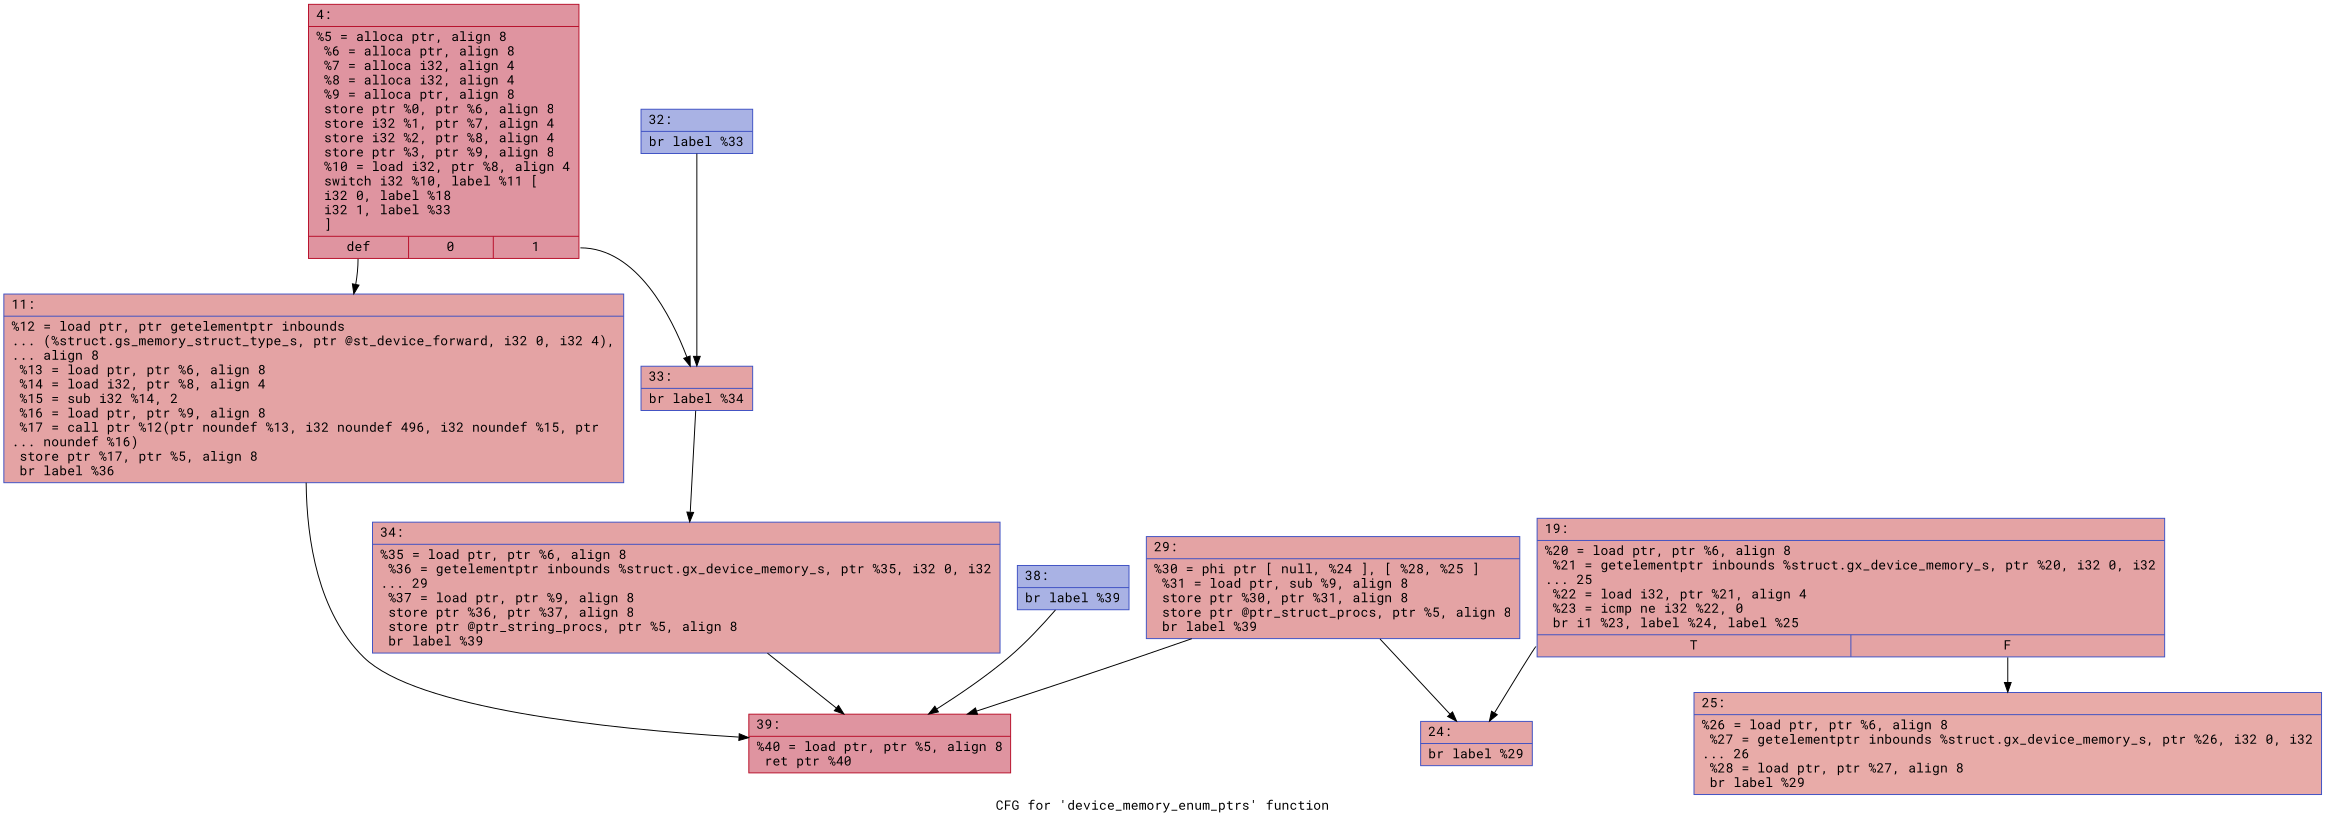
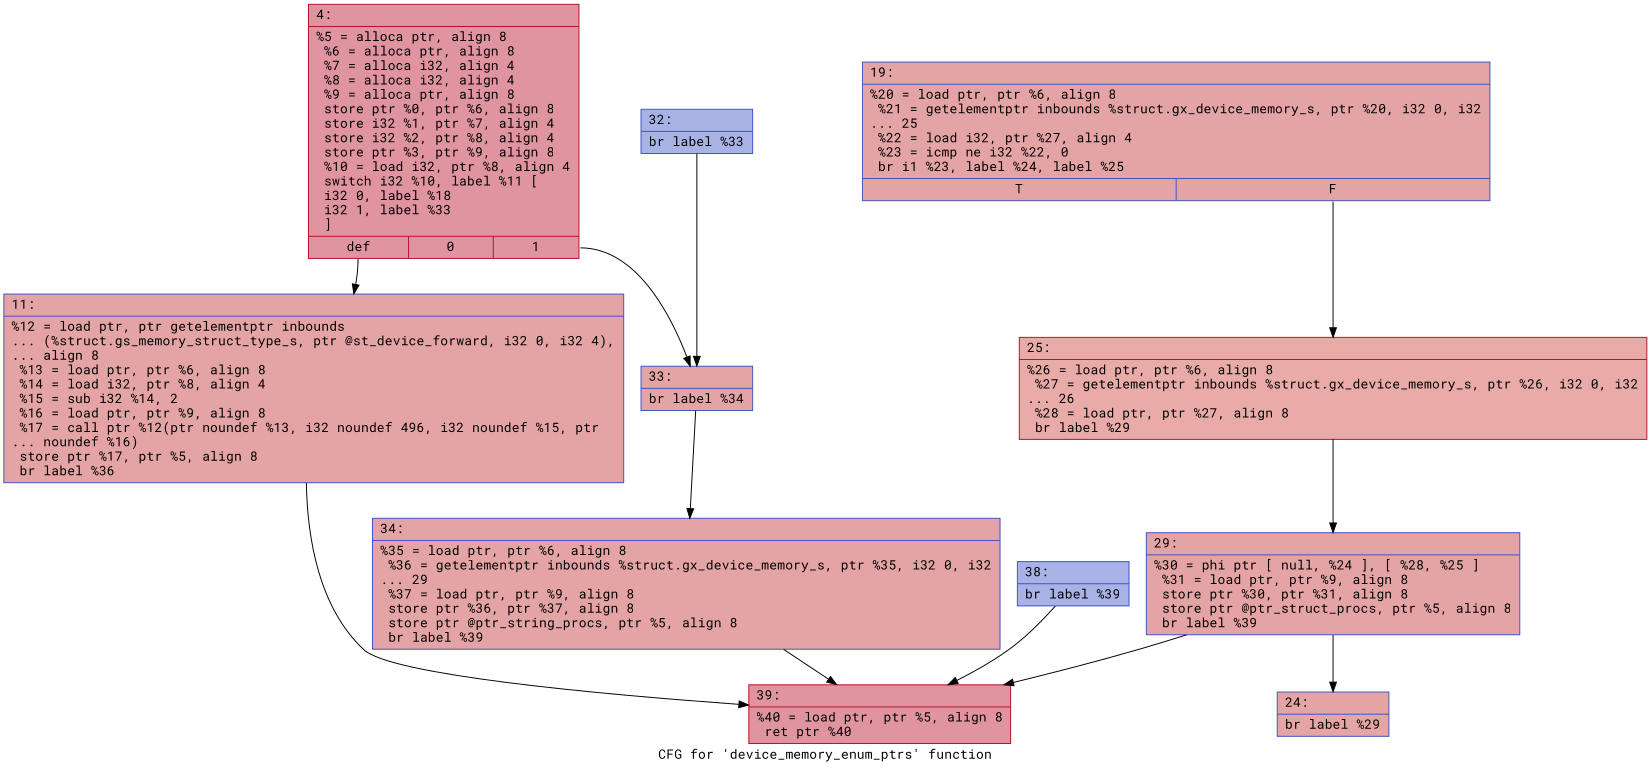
none -> (1333, 481)
(1282, 584) -> (1282, 580)
(1676, 594) -> (1001, 138)
(1515, 679) -> none
(2008, 744) -> (1333, 388)
